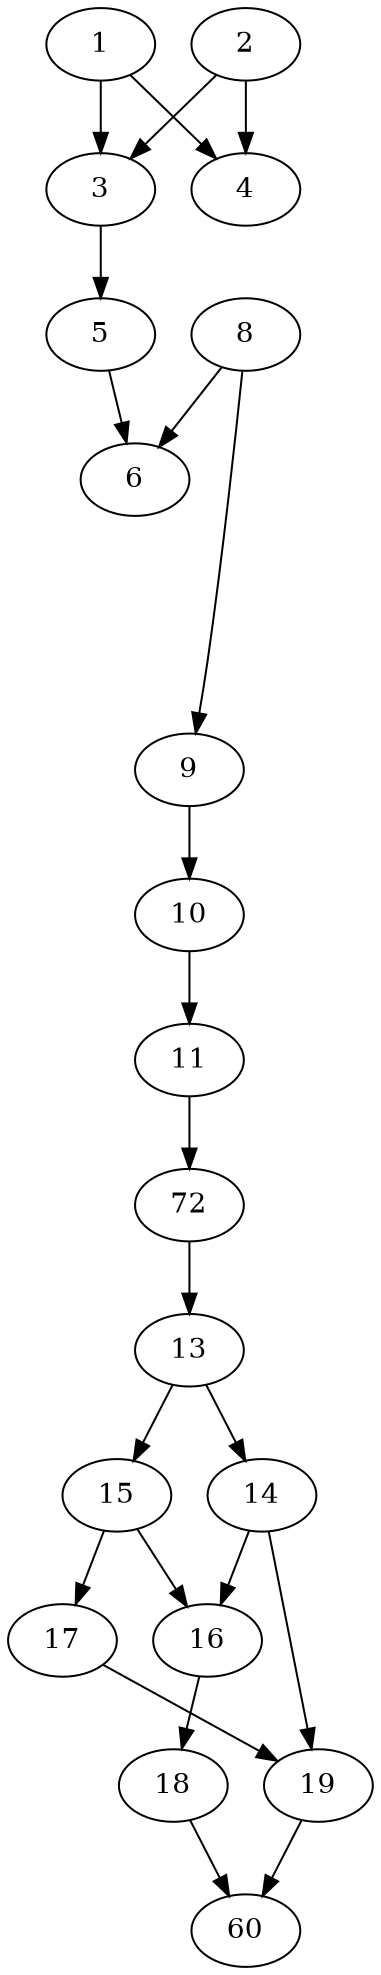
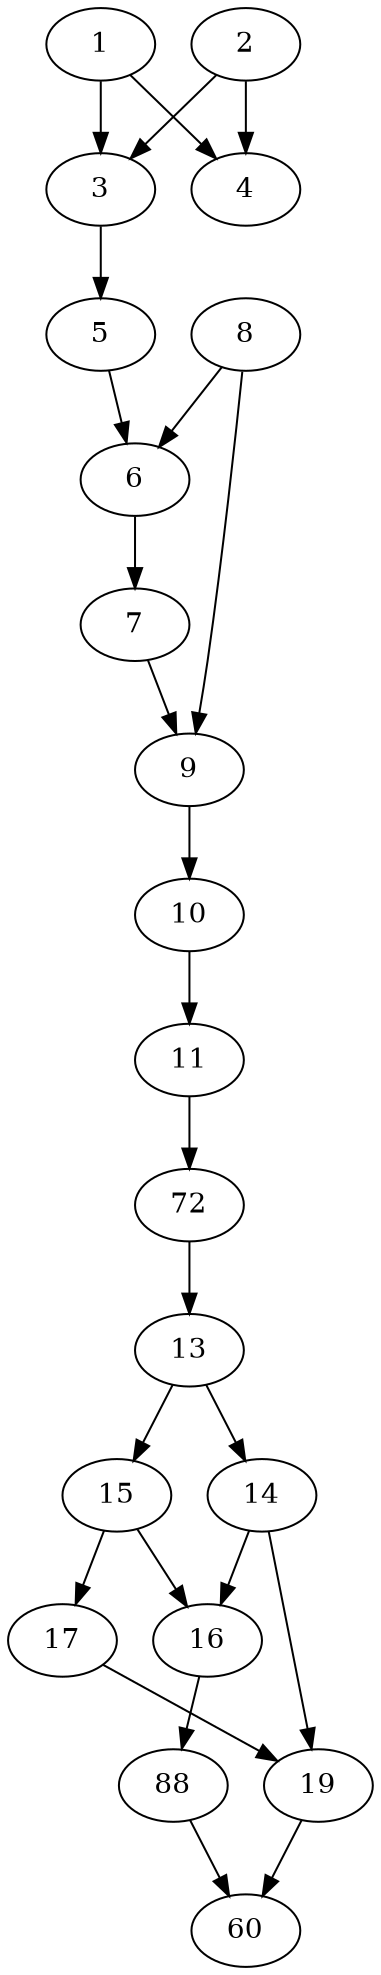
none -> (135, 625)
(173, 1786) -> (173, 1786)
